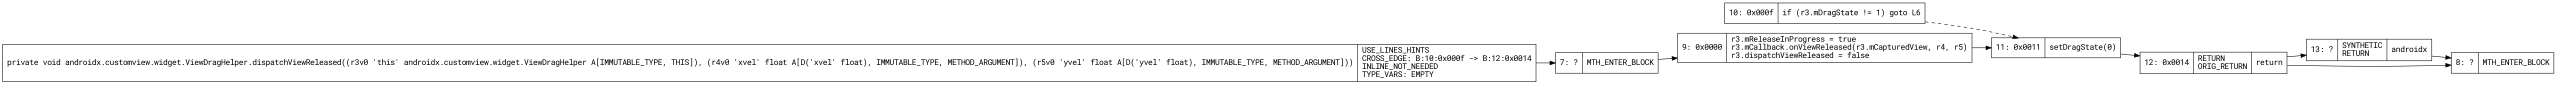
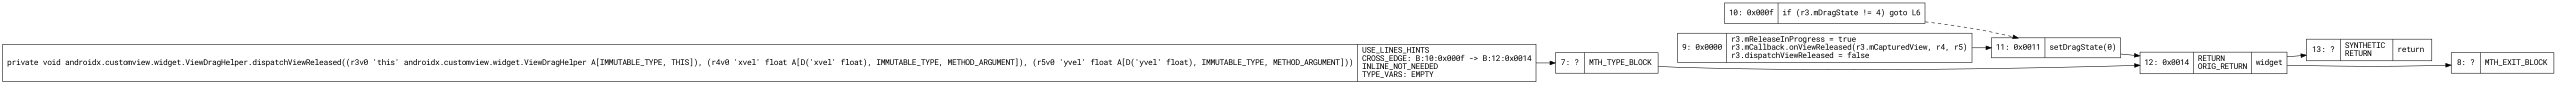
(1852, 13) -> (1852, 13)
(2409, 50) -> (2411, 50)
(2439, 57) -> none
(1665, 59) -> (1896, 70)
(1620, 63) -> (1620, 63)
(2269, 63) -> (2269, 63)
(2516, 63) -> (2516, 63)
